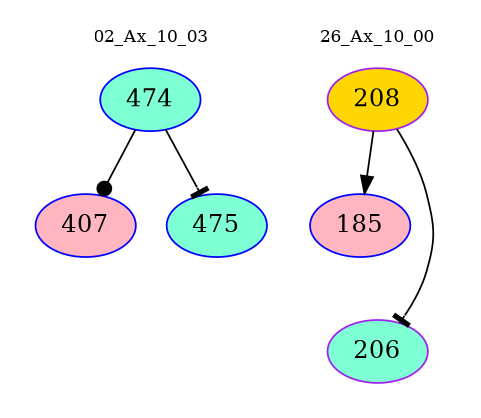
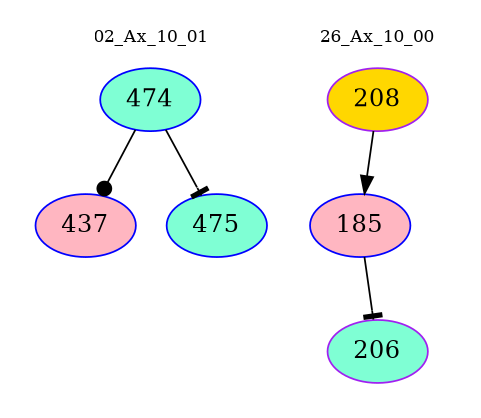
(151, 38) -> (151, 38)
(432, 222) -> (368, 284)
(86, 226) -> (86, 226)
